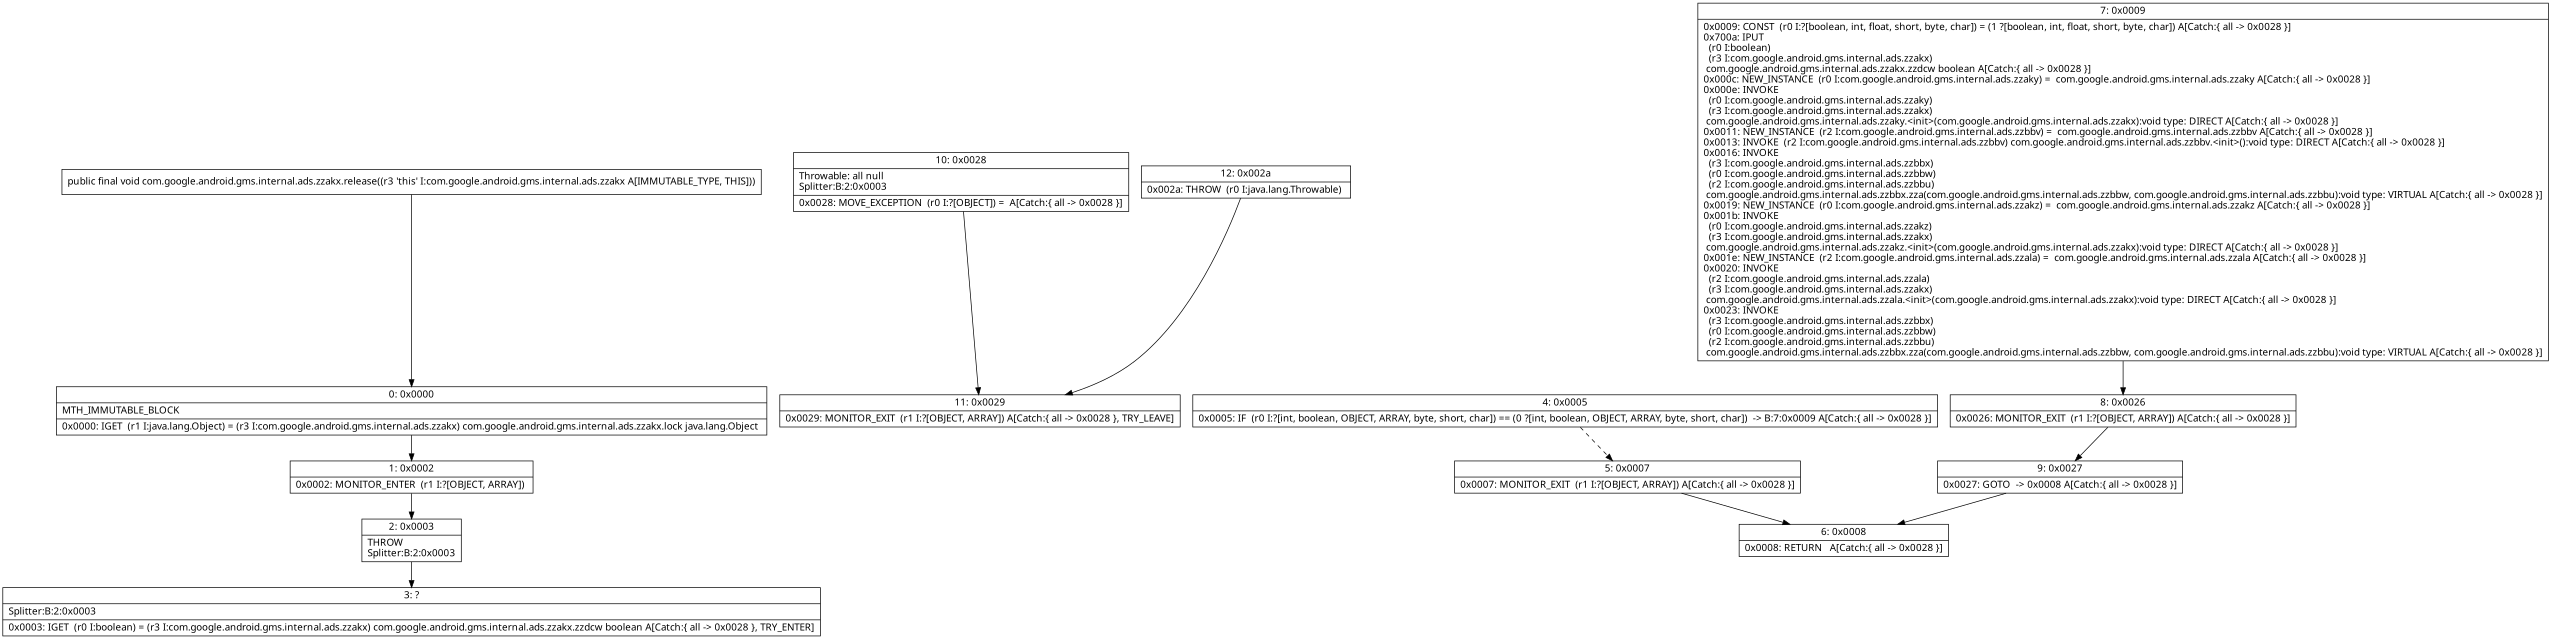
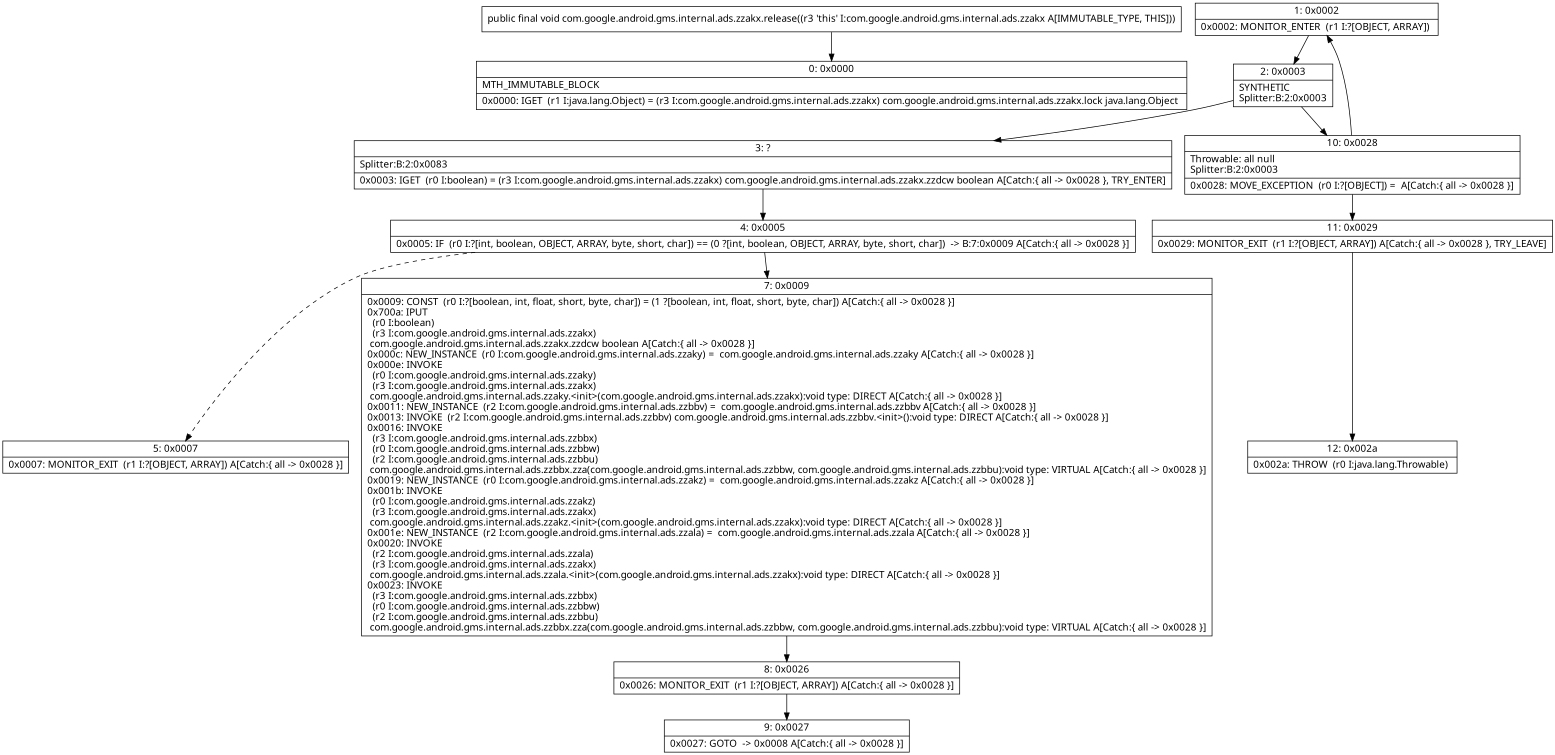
none -> (1312, 118)
none -> (763, 201)
none -> (766, 262)
(1178, 316) -> (1352, 343)
(412, 444) -> (1346, 87)
(1844, 540) -> none
(385, 543) -> (1265, 88)
(52, 611) -> (404, 164)
